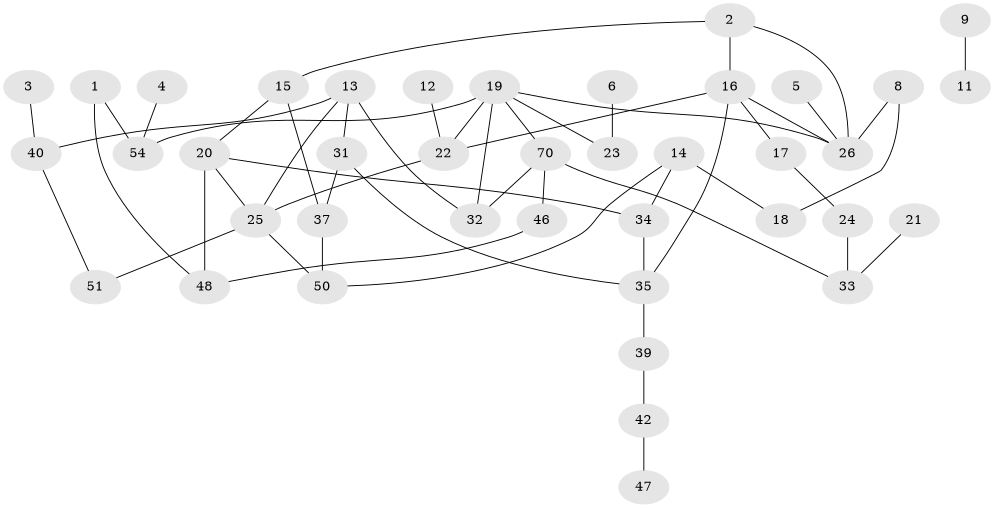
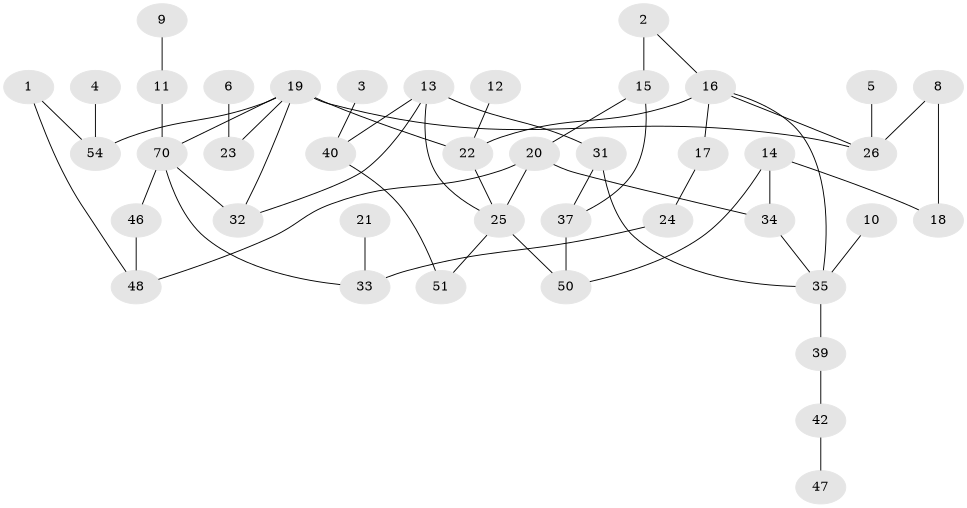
(824, 63) -> none
none -> (162, 121)
none -> (872, 220)
